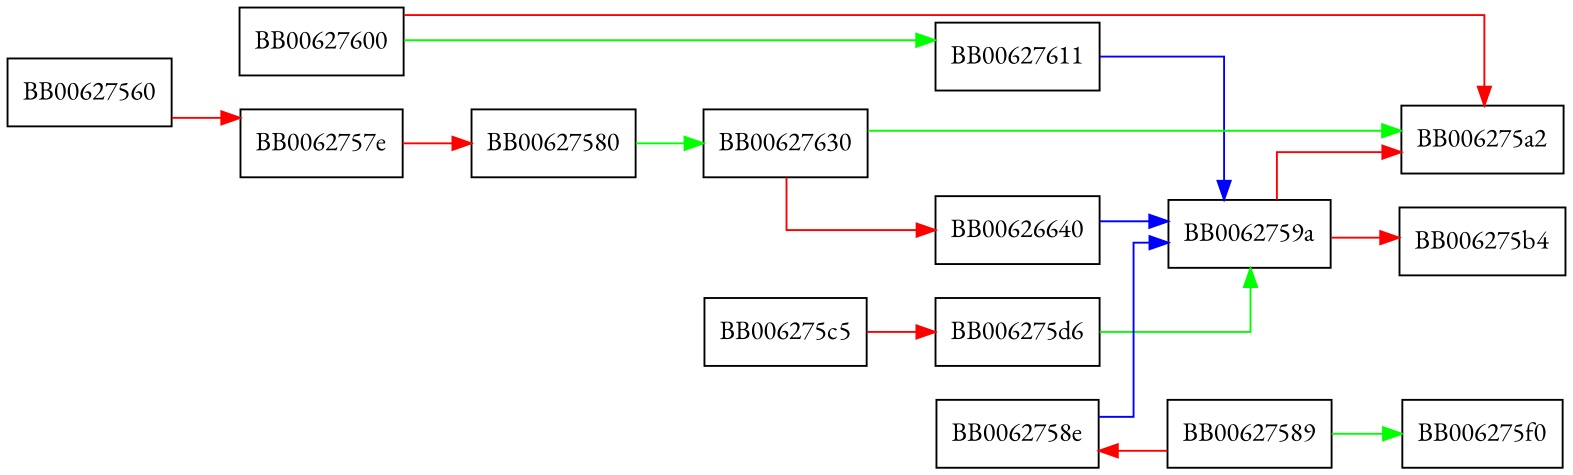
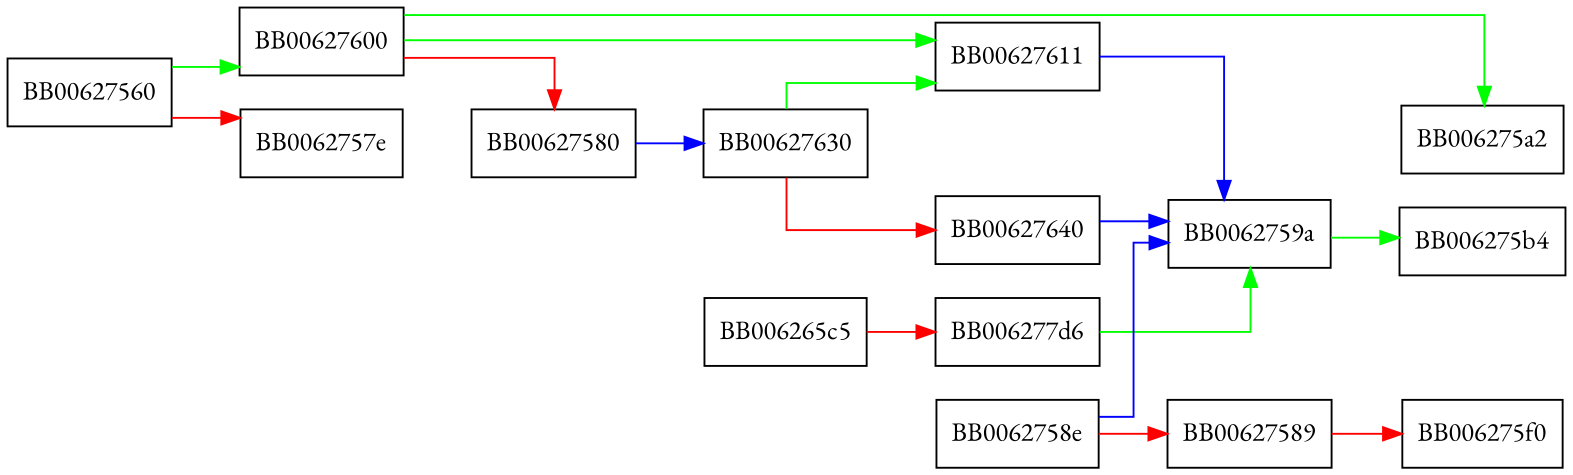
(980, 15) -> (980, 15)
none -> (196, 67)
(1125, 131) -> (839, 83)
(428, 143) -> (495, 58)
(660, 143) -> (660, 143)
(1306, 152) -> none
(1018, 230) -> (1018, 230)
(1356, 238) -> (1356, 238)
(786, 332) -> (786, 332)
(1018, 332) -> (1018, 332)
(1357, 434) -> (1357, 434)
(1142, 451) -> (1124, 434)
